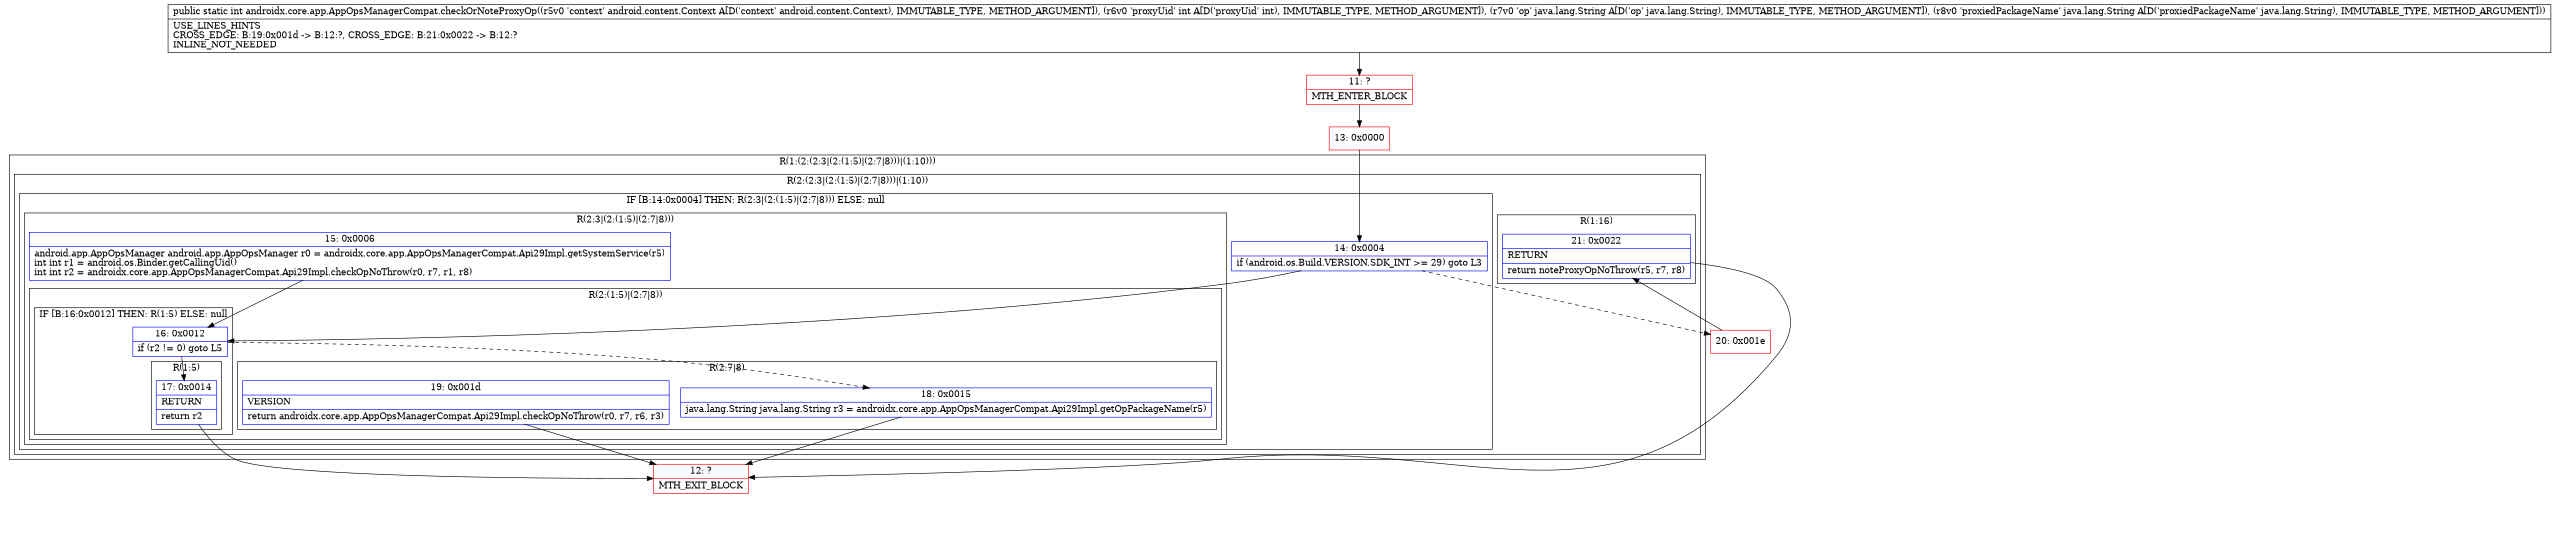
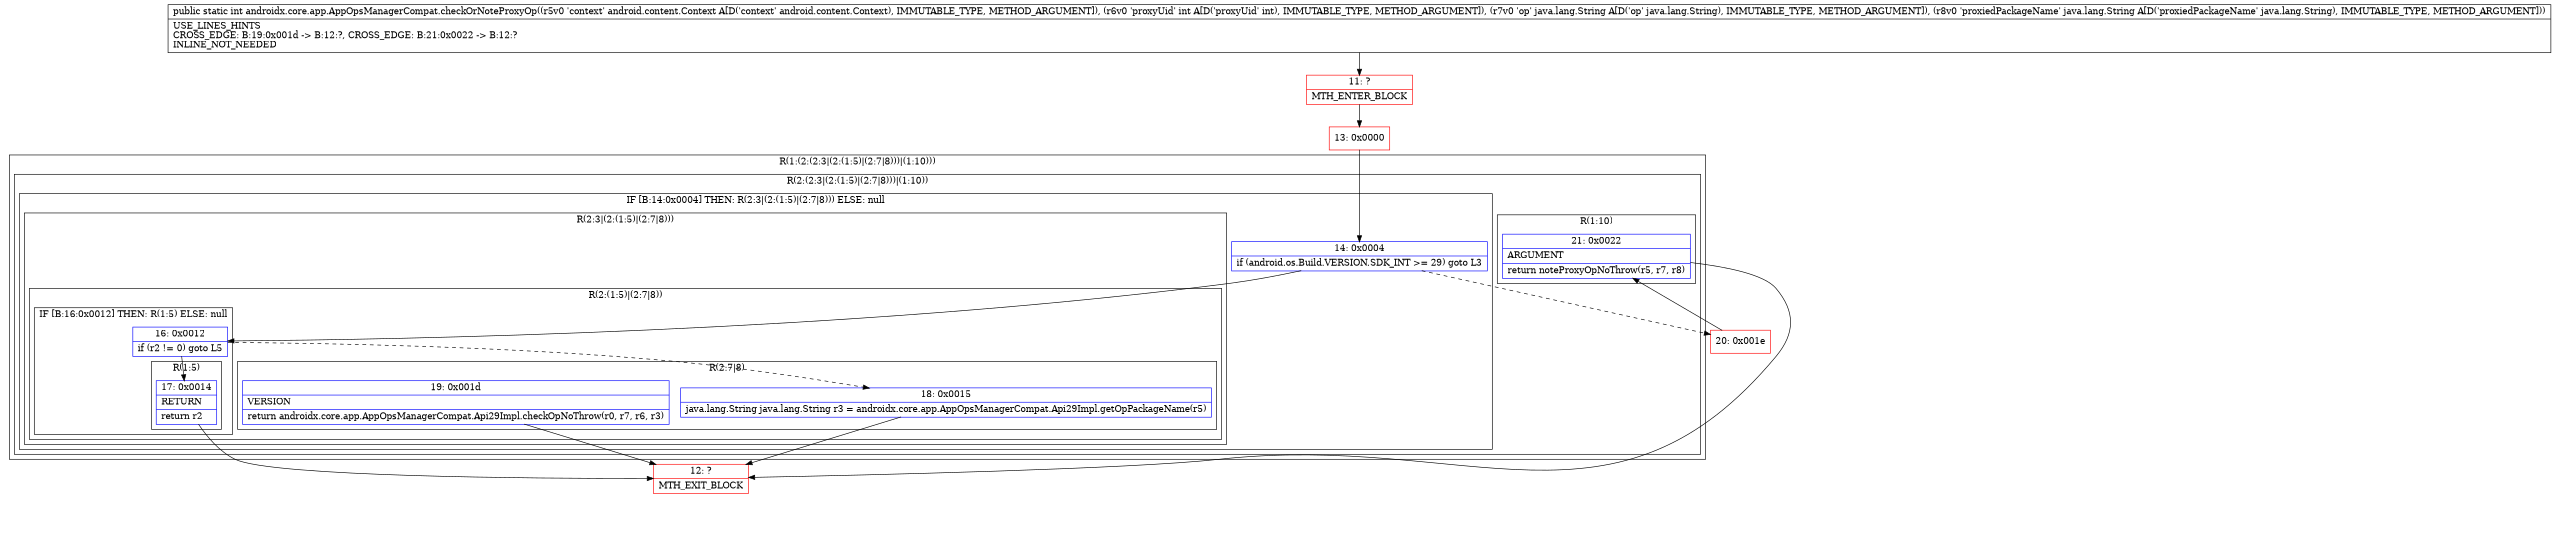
(1596, 222) -> (1596, 222)
(350, 256) -> none
(1528, 256) -> (1536, 256)
